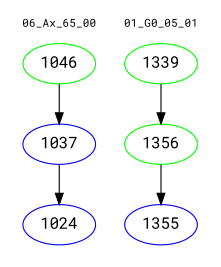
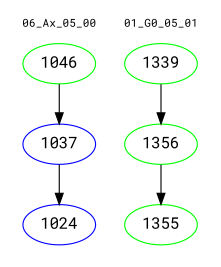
(60, 24) -> (60, 24)
(161, 225) -> (161, 225)
